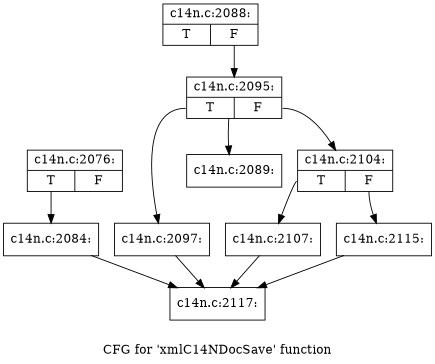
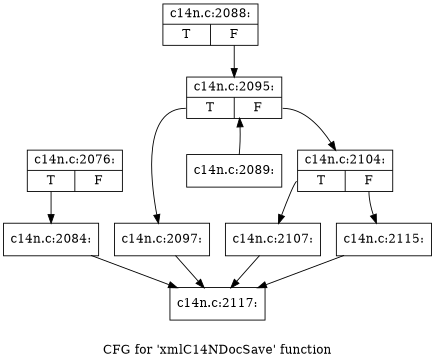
(228, 132) -> (240, 141)
